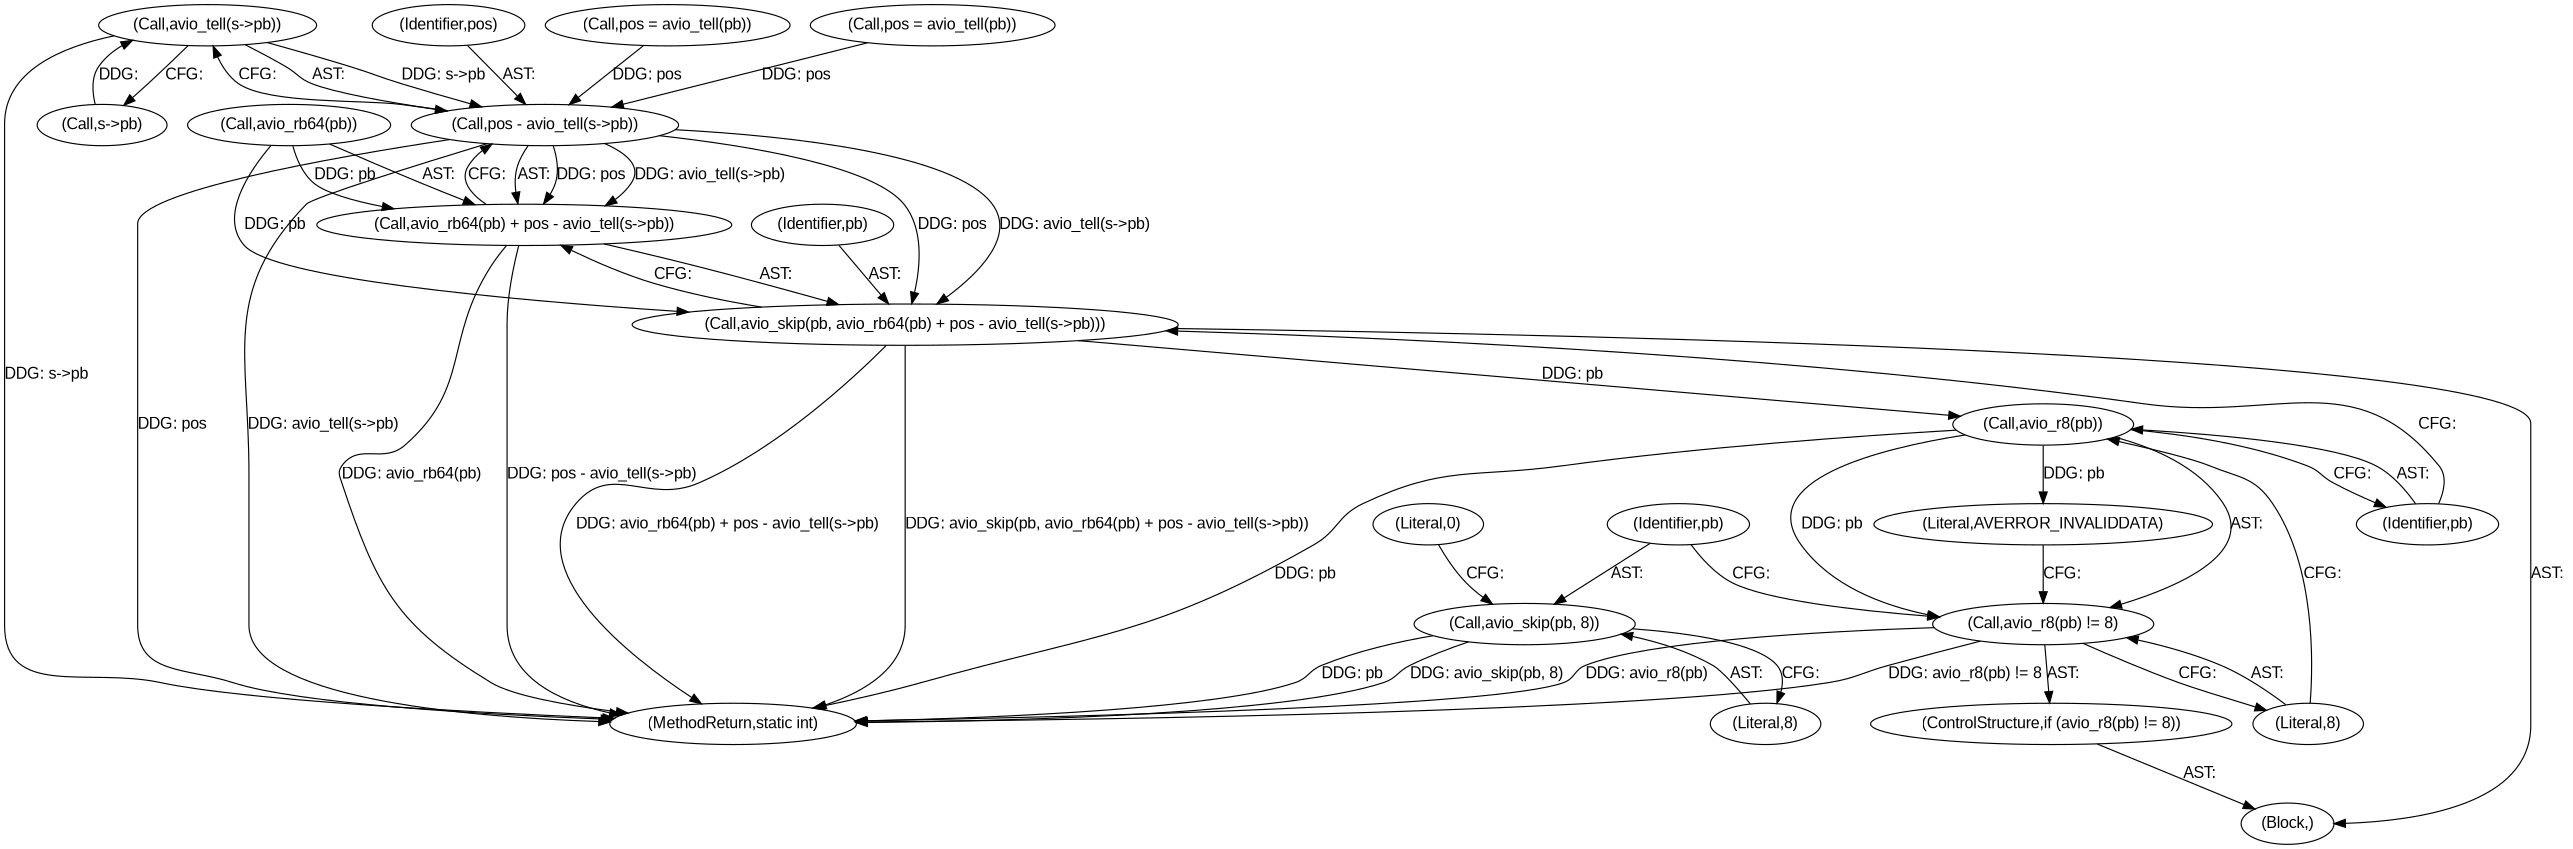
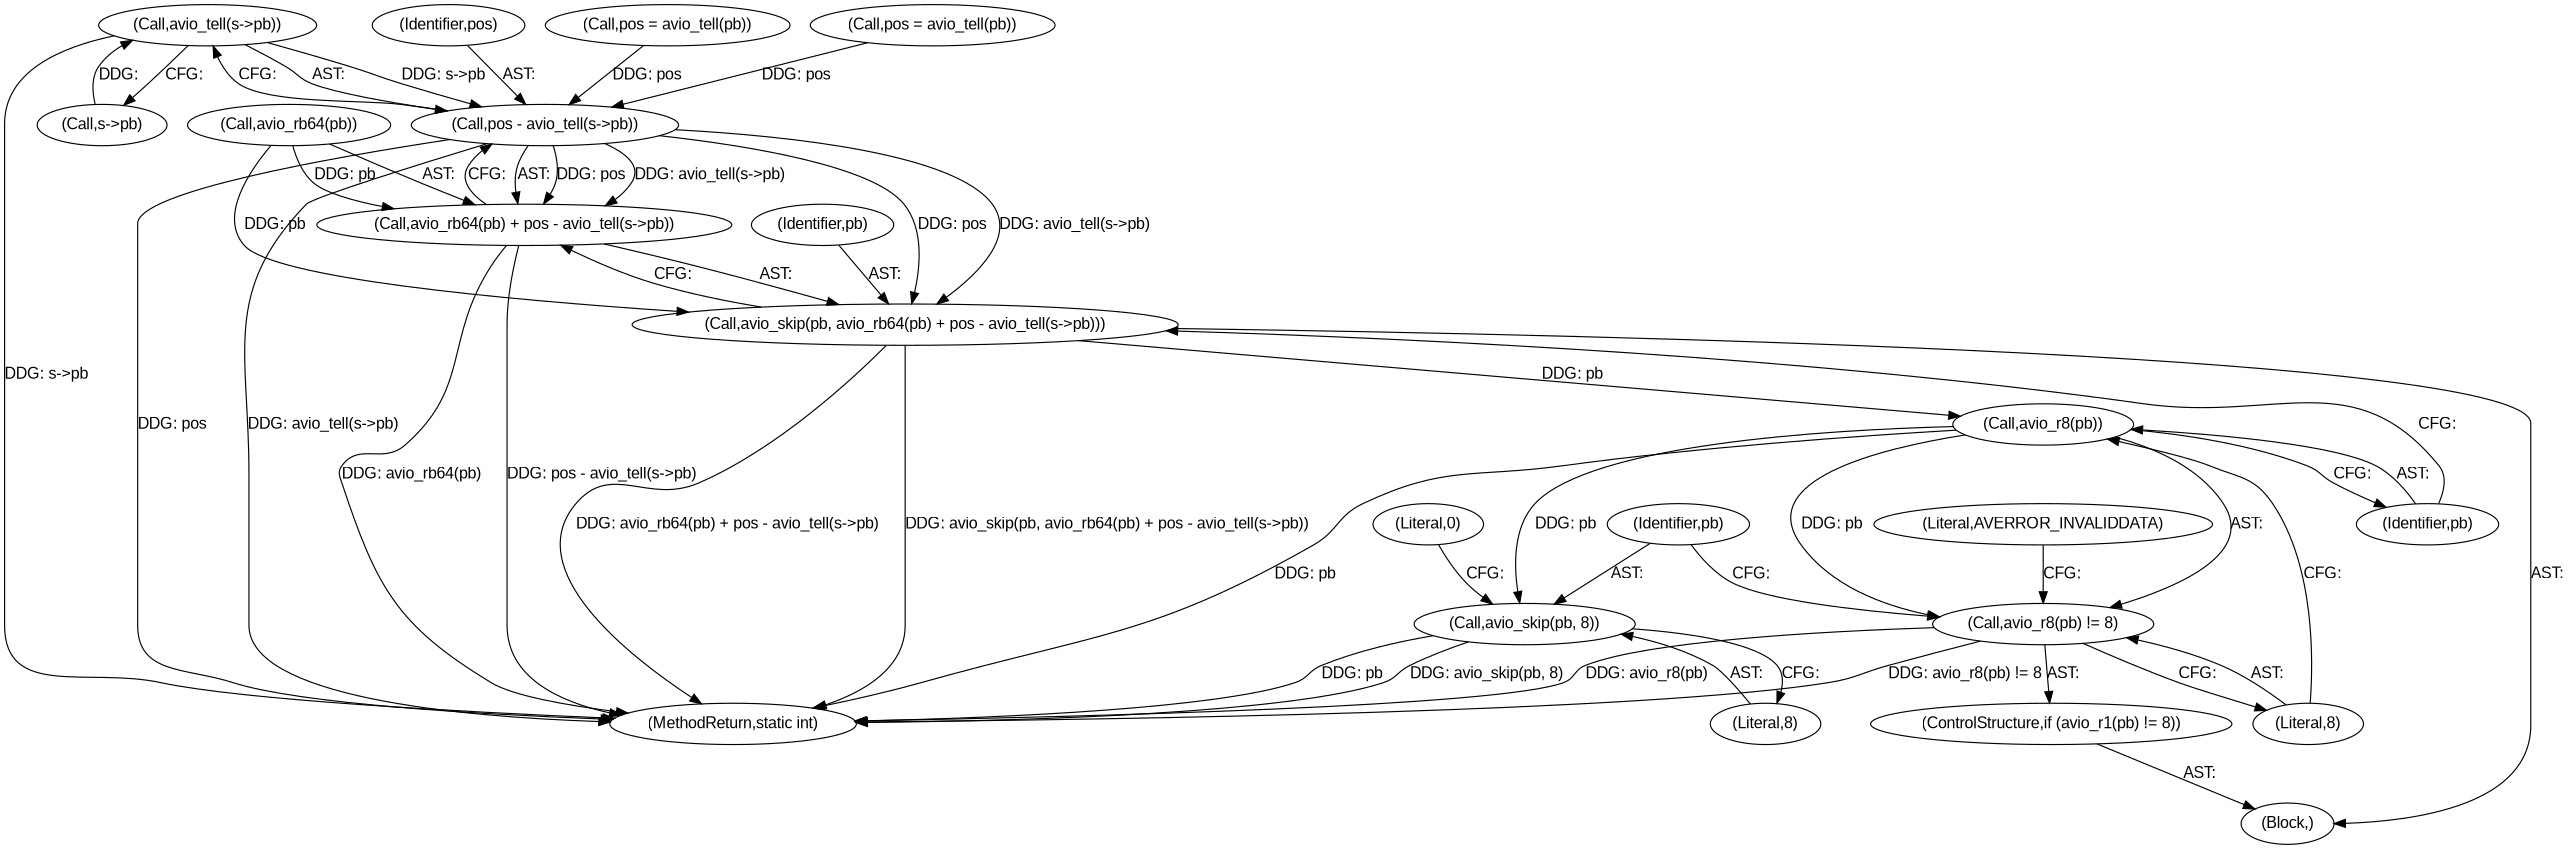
(2043, 469) -> (1603, 468)
(2051, 724) -> (2051, 724)
